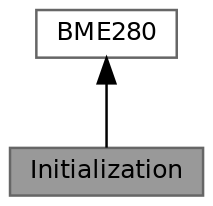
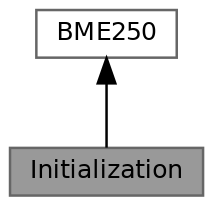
(107, 34) -> (107, 34)
